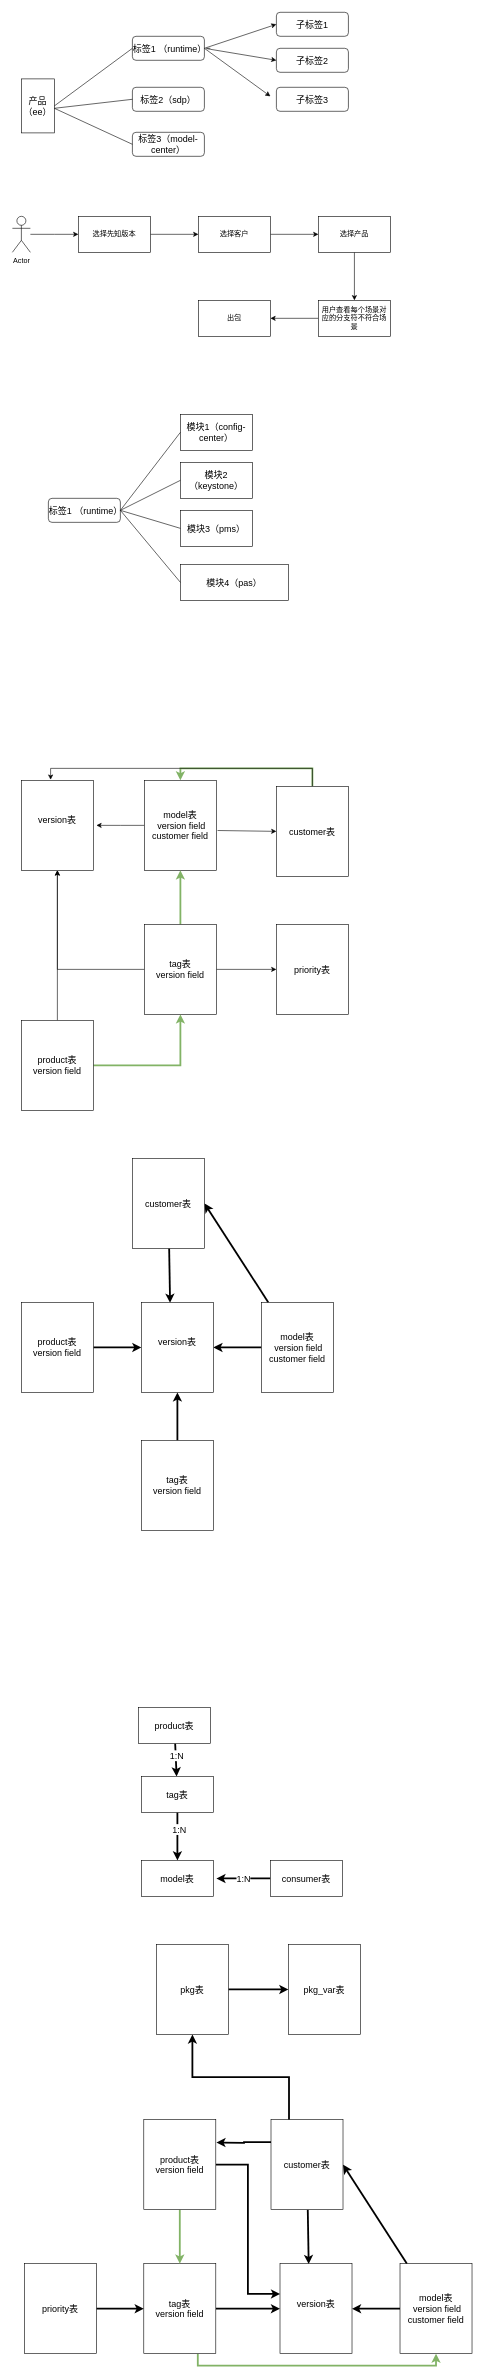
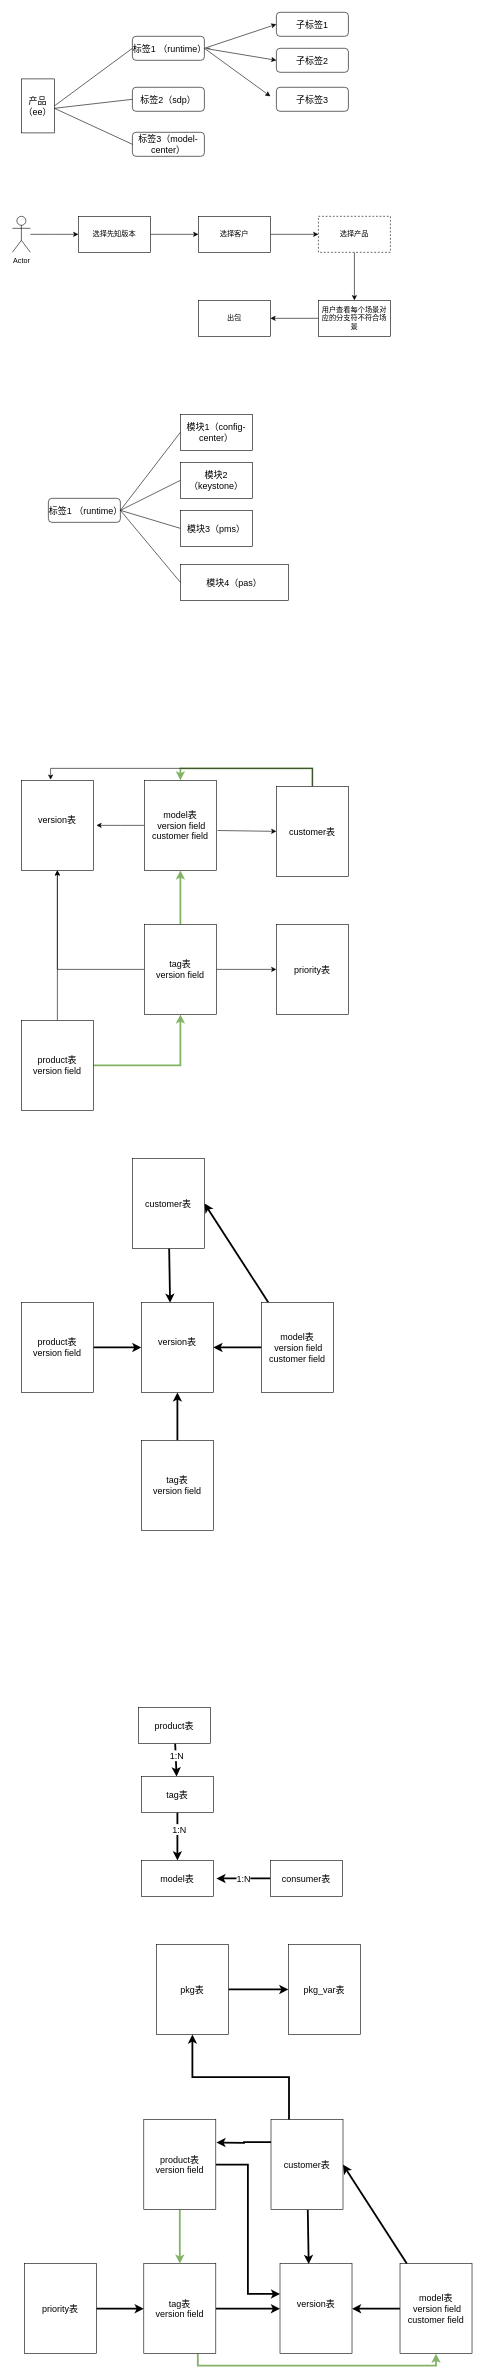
(354, 234) -> (354, 234)
